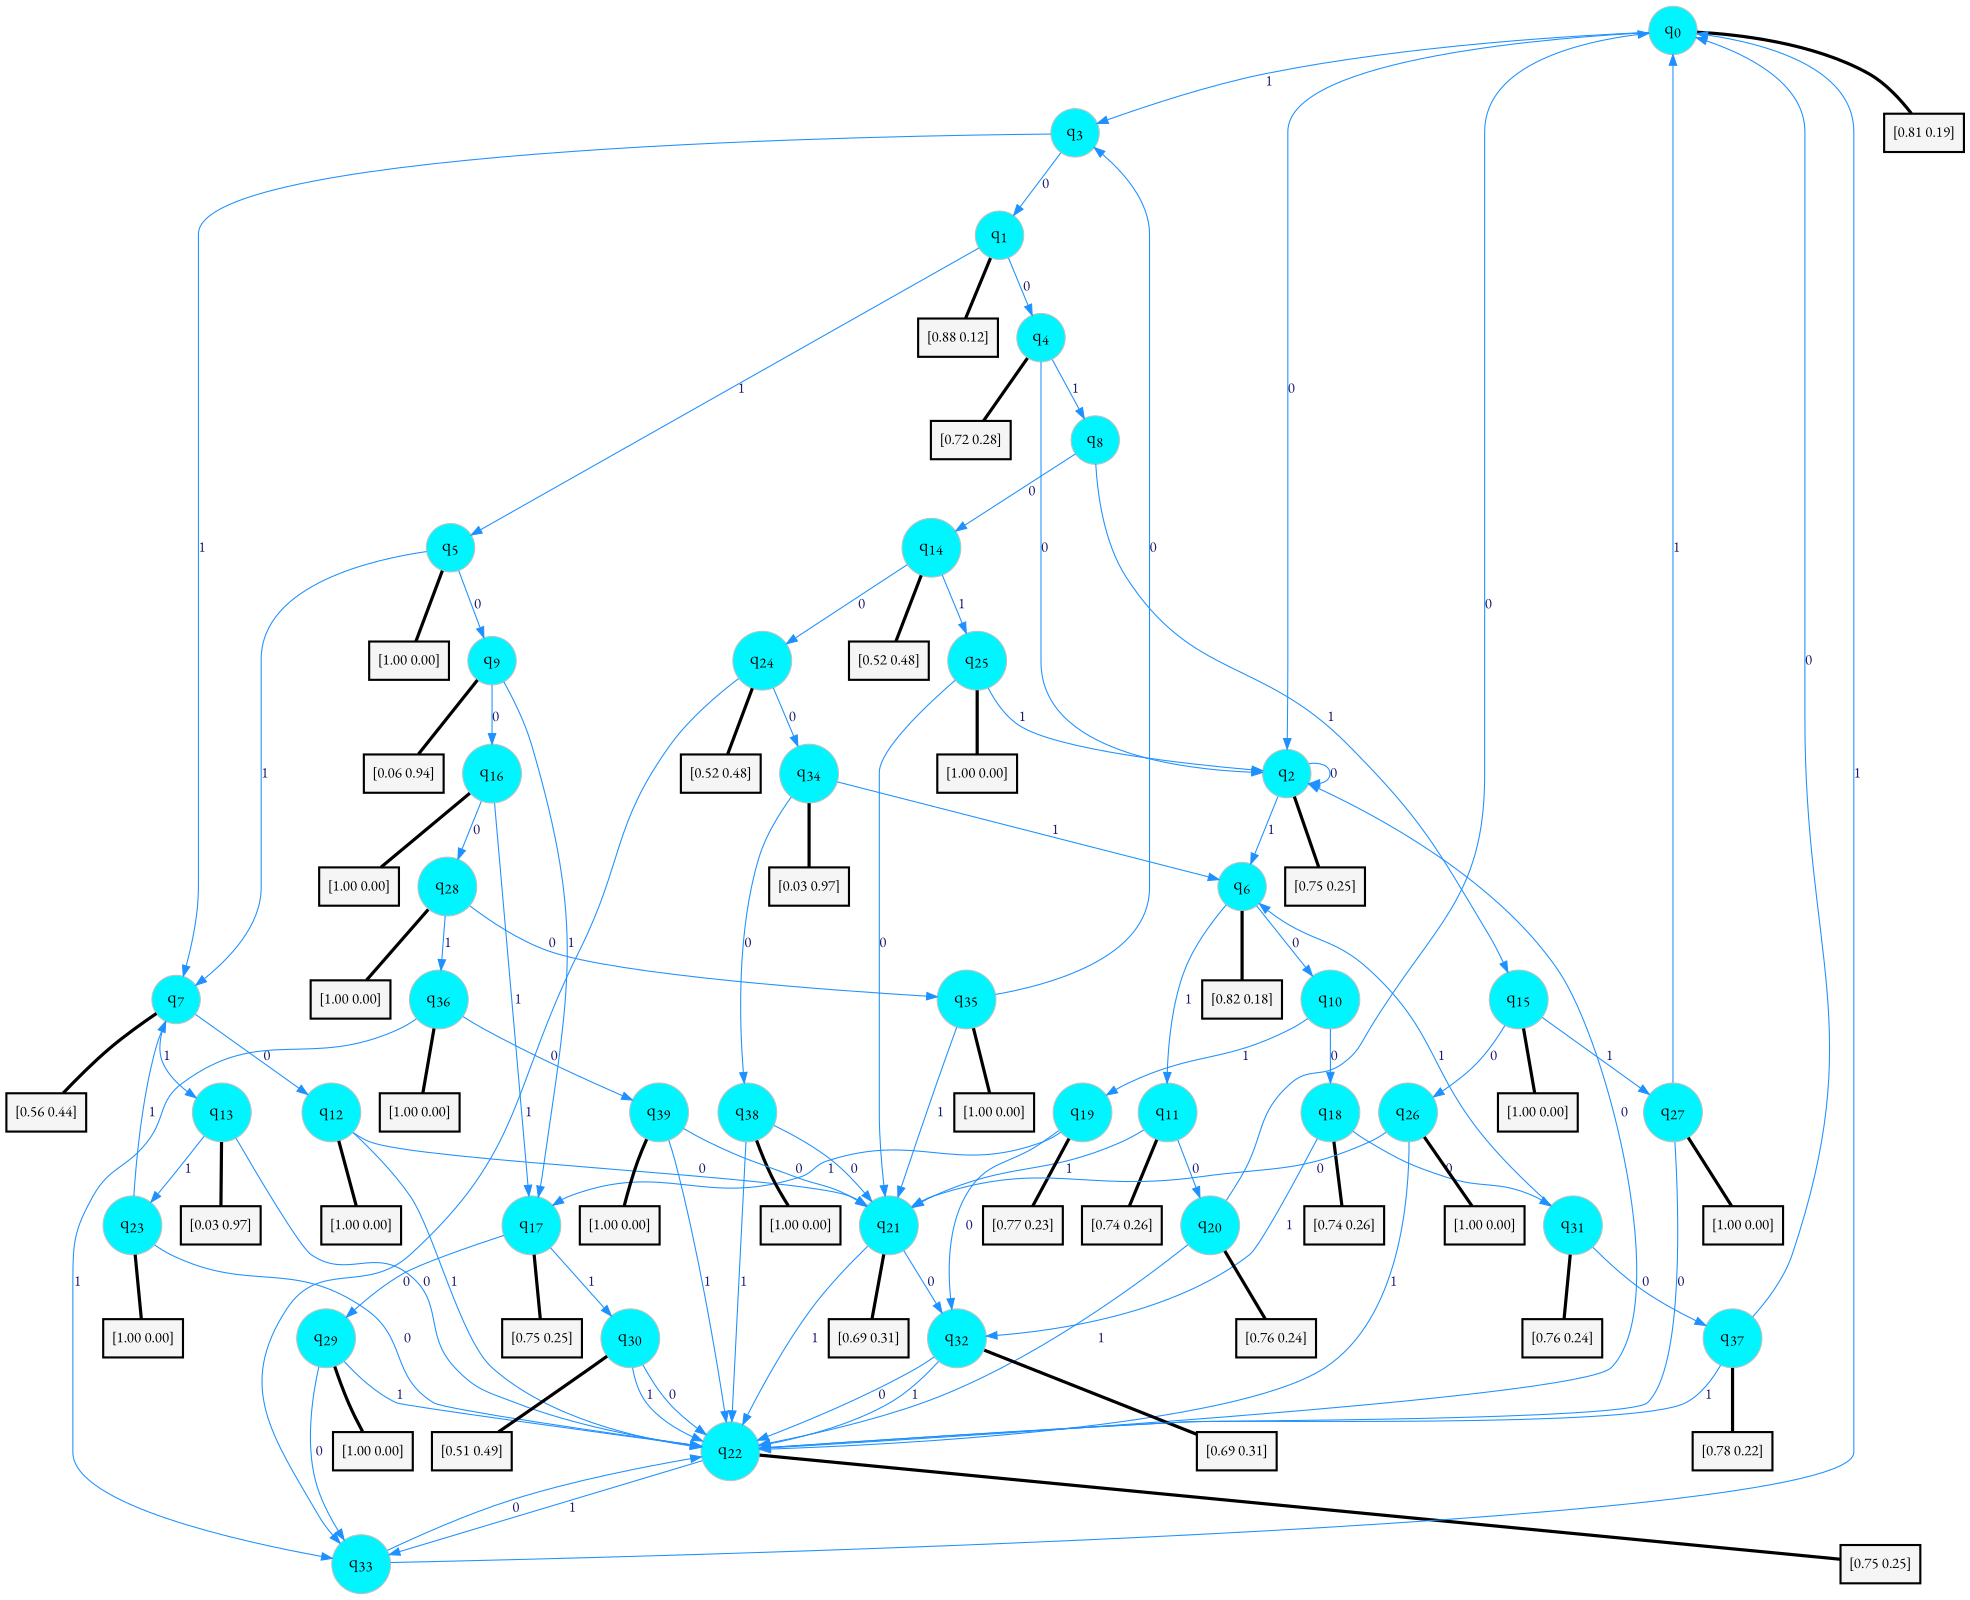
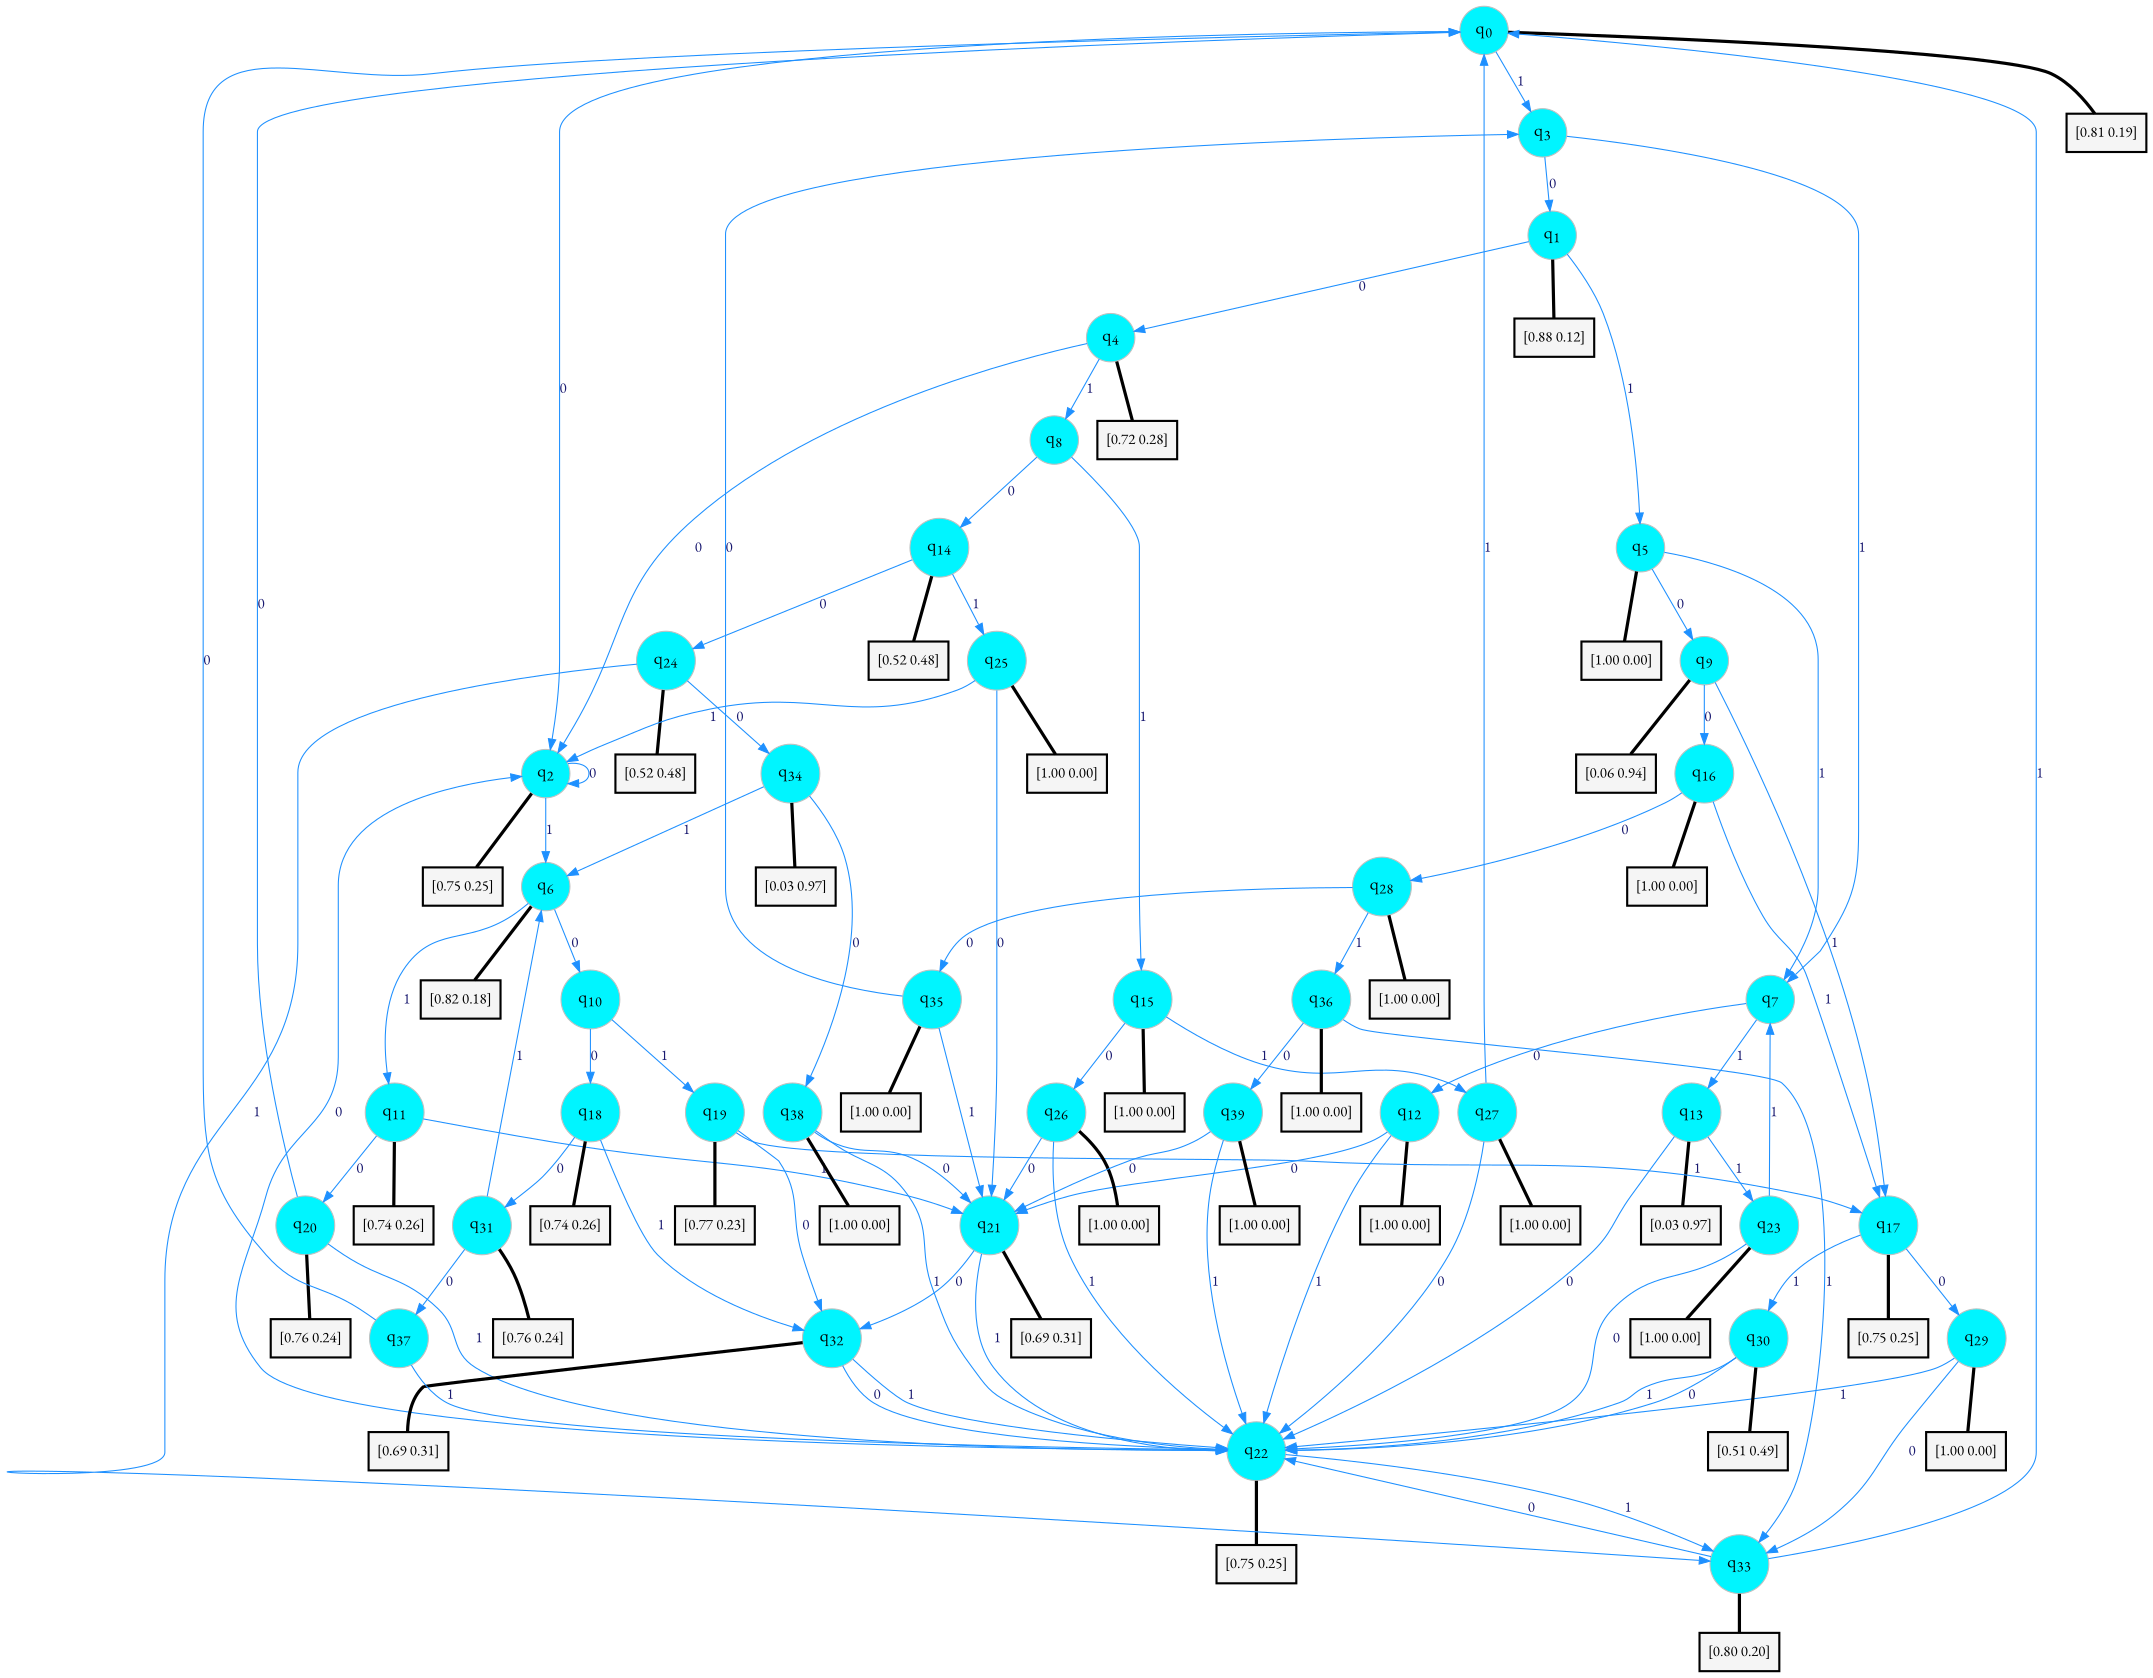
(46, 1112) -> none
(1733, 1451) -> none
none -> (1739, 1652)
